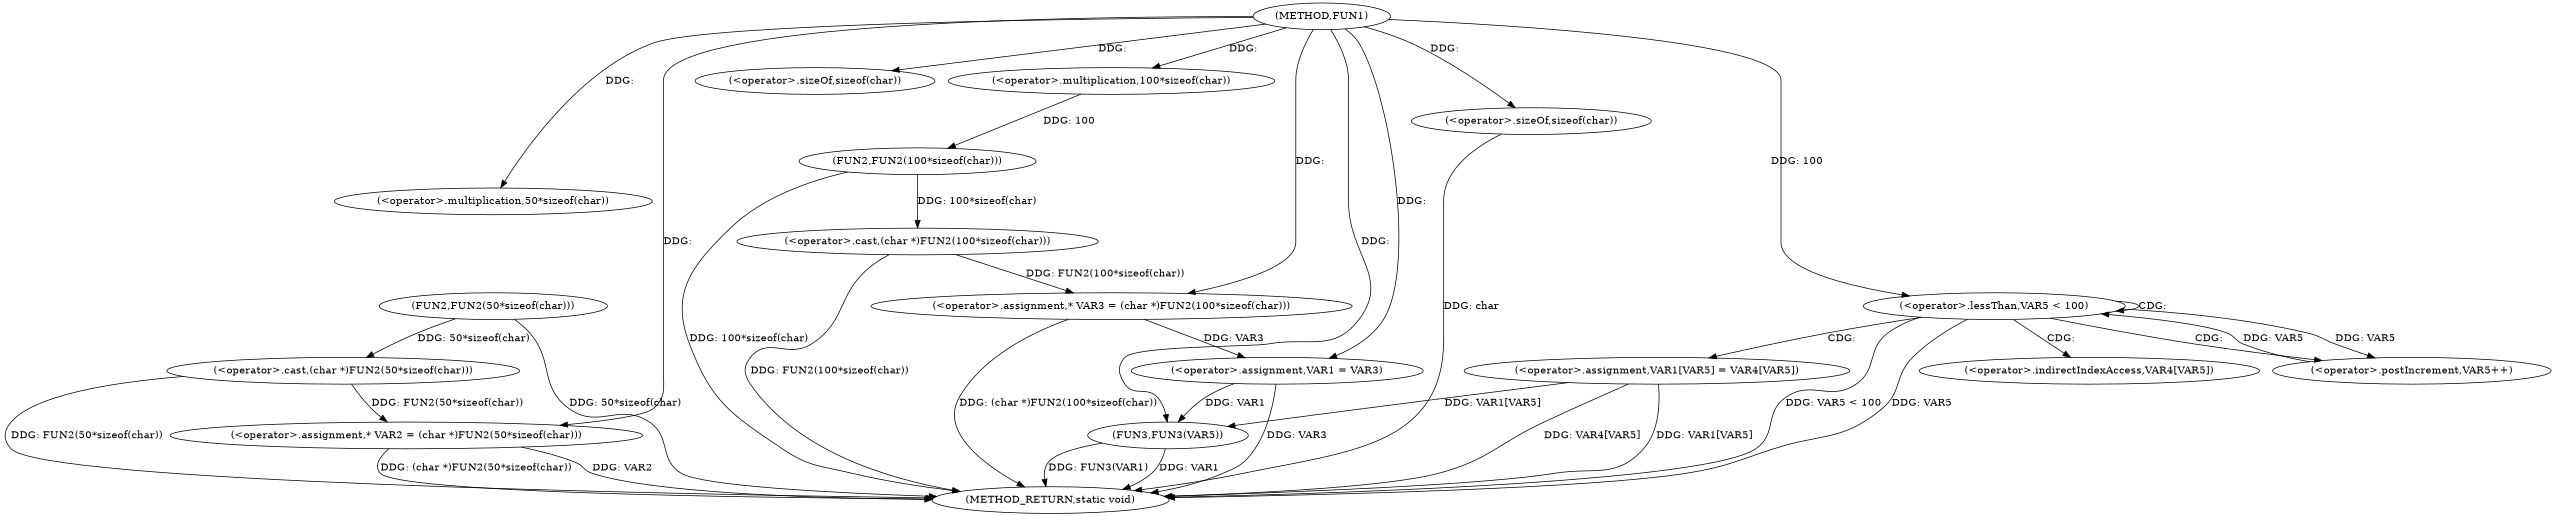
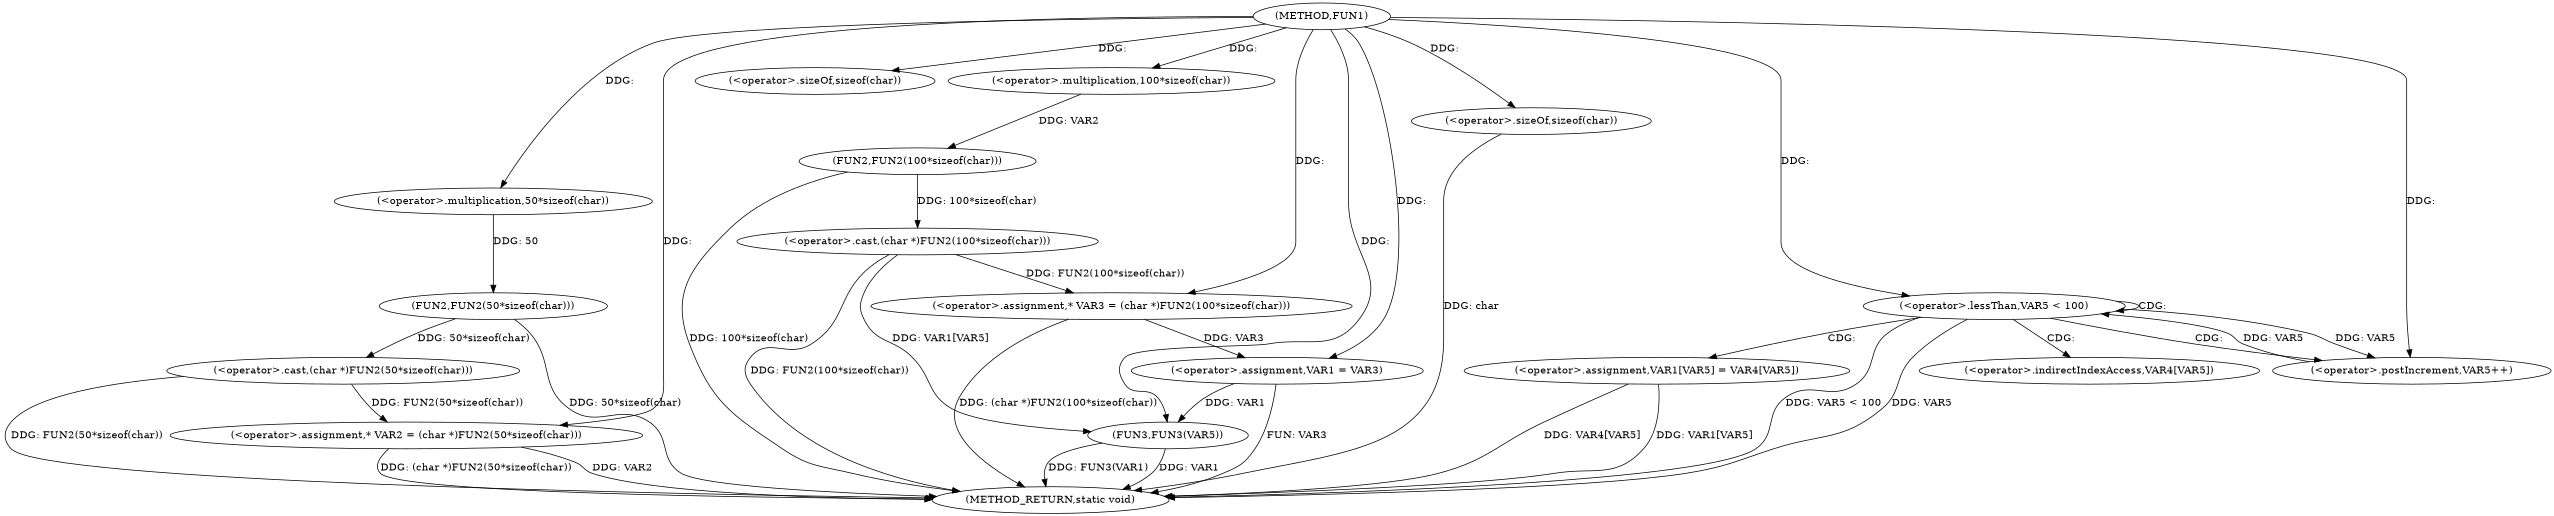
none -> (2036, 33)
(1069, 121) -> (1069, 121)
(1797, 161) -> (1797, 161)
none -> (493, 250)
(1401, 404) -> (928, 382)
(1297, 435) -> (1297, 435)
